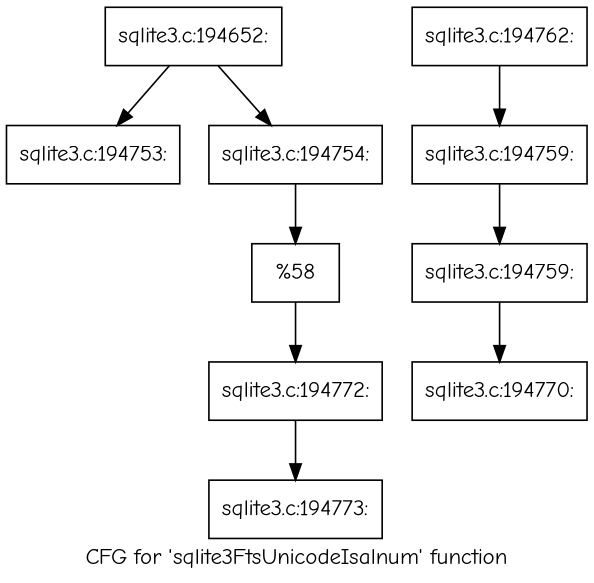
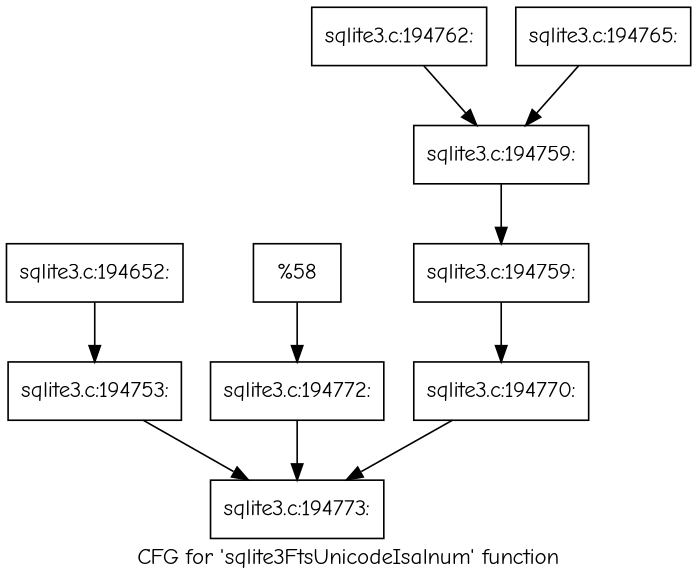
none -> (603, 36)
(296, 155) -> none
none -> (188, 446)
none -> (407, 446)
